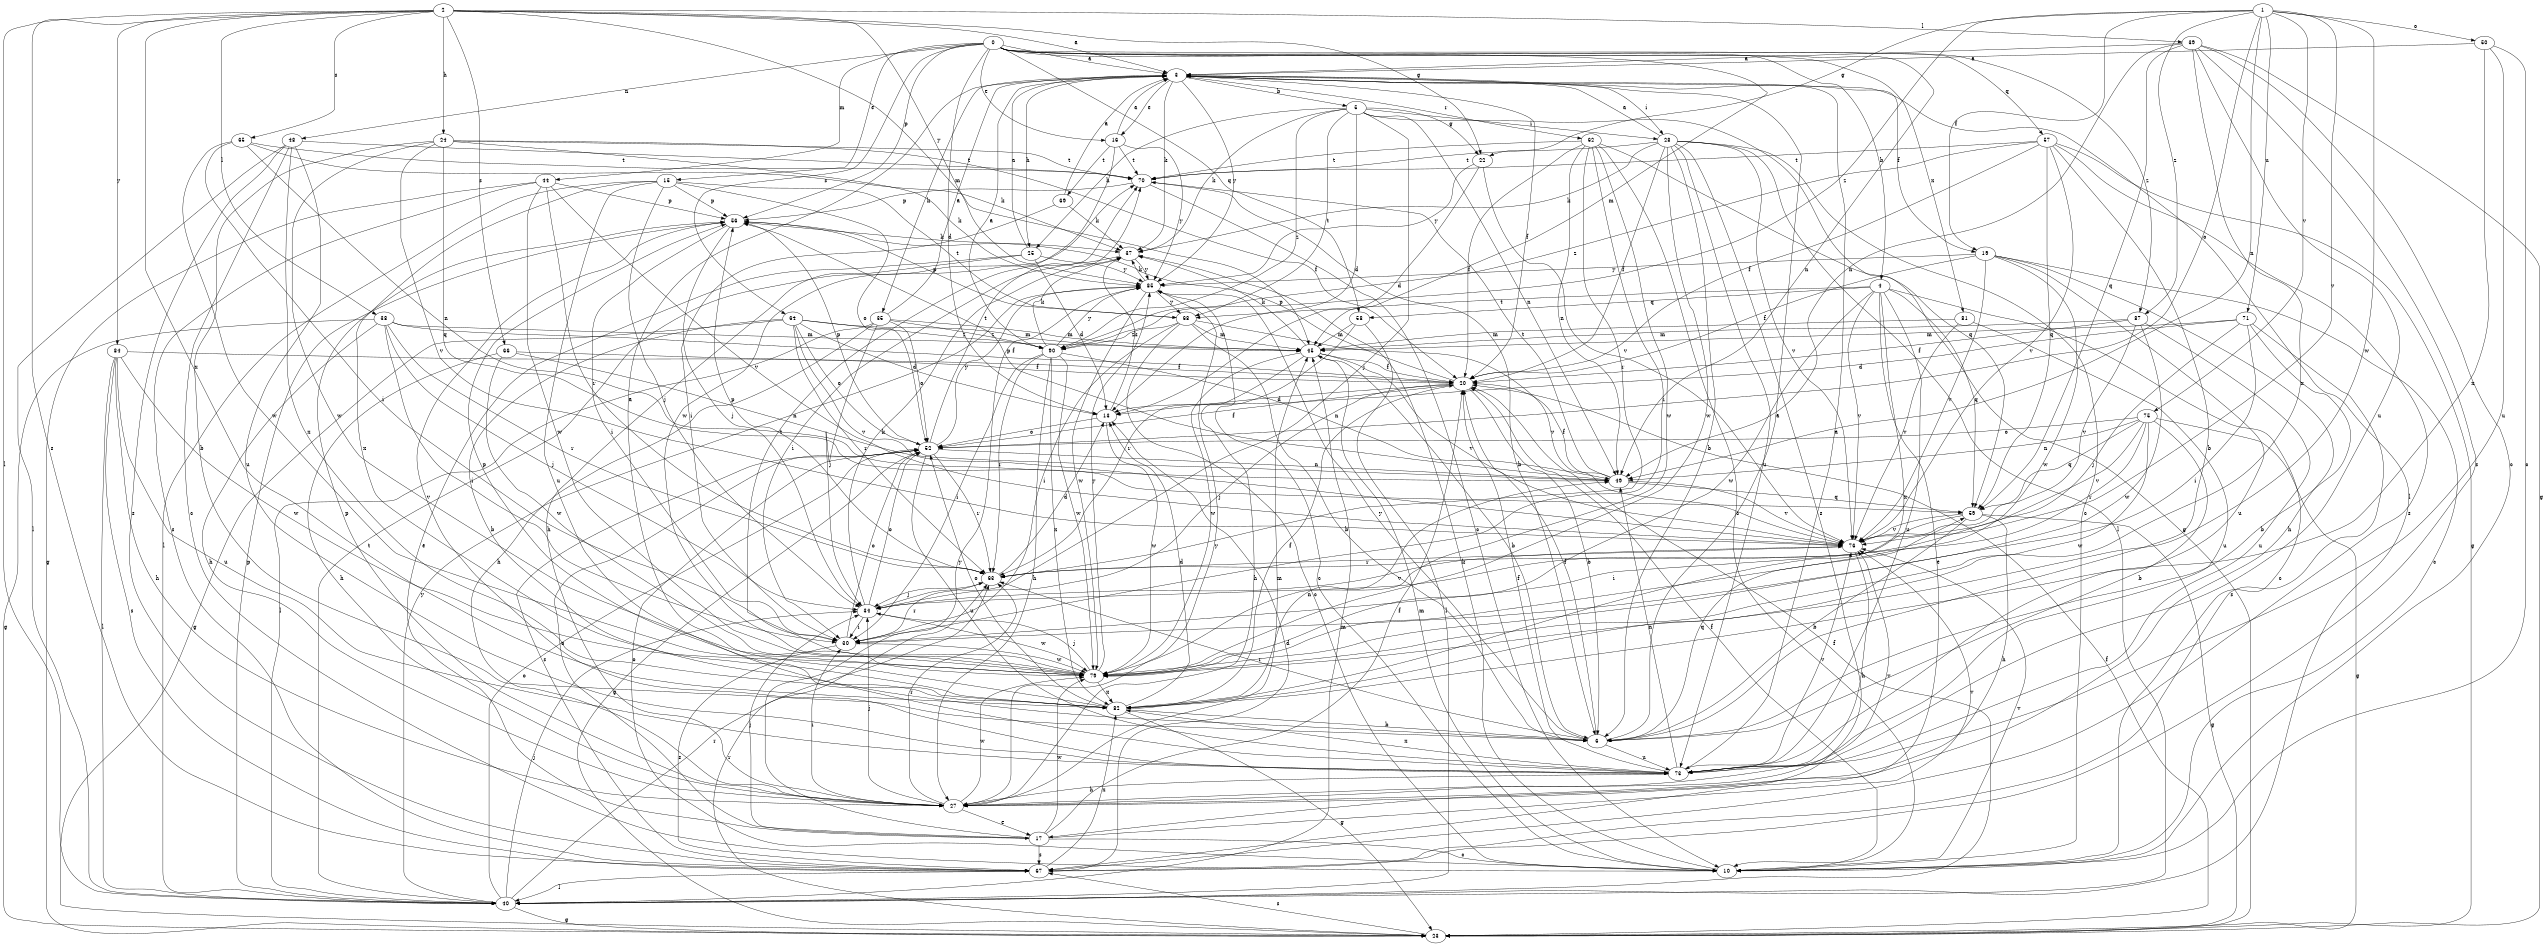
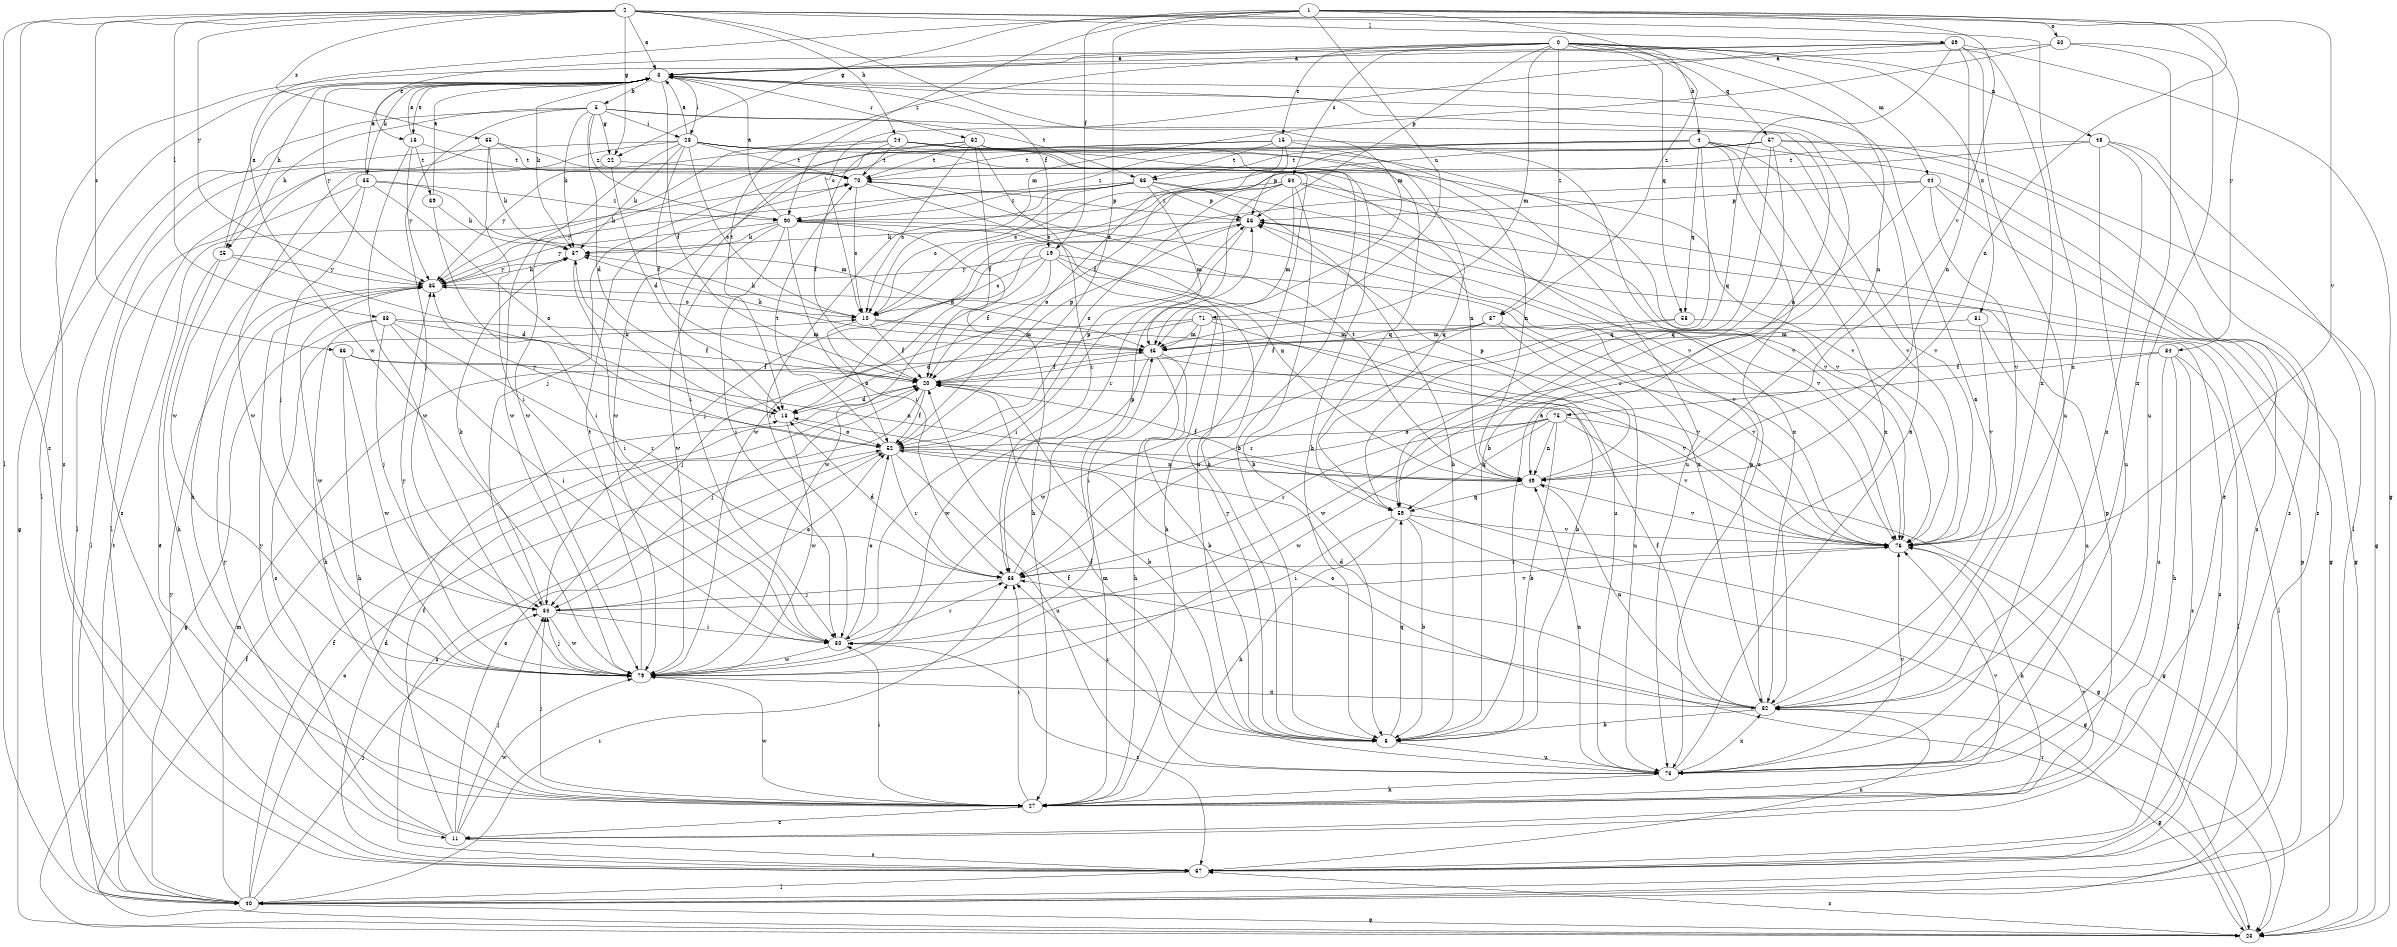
(950, 237) -> (732, 237)
(1167, 301) -> (783, 209)
(2527, 465) -> (1035, 181)
(739, 692) -> (1639, 328)
(1039, 839) -> (455, 839)
